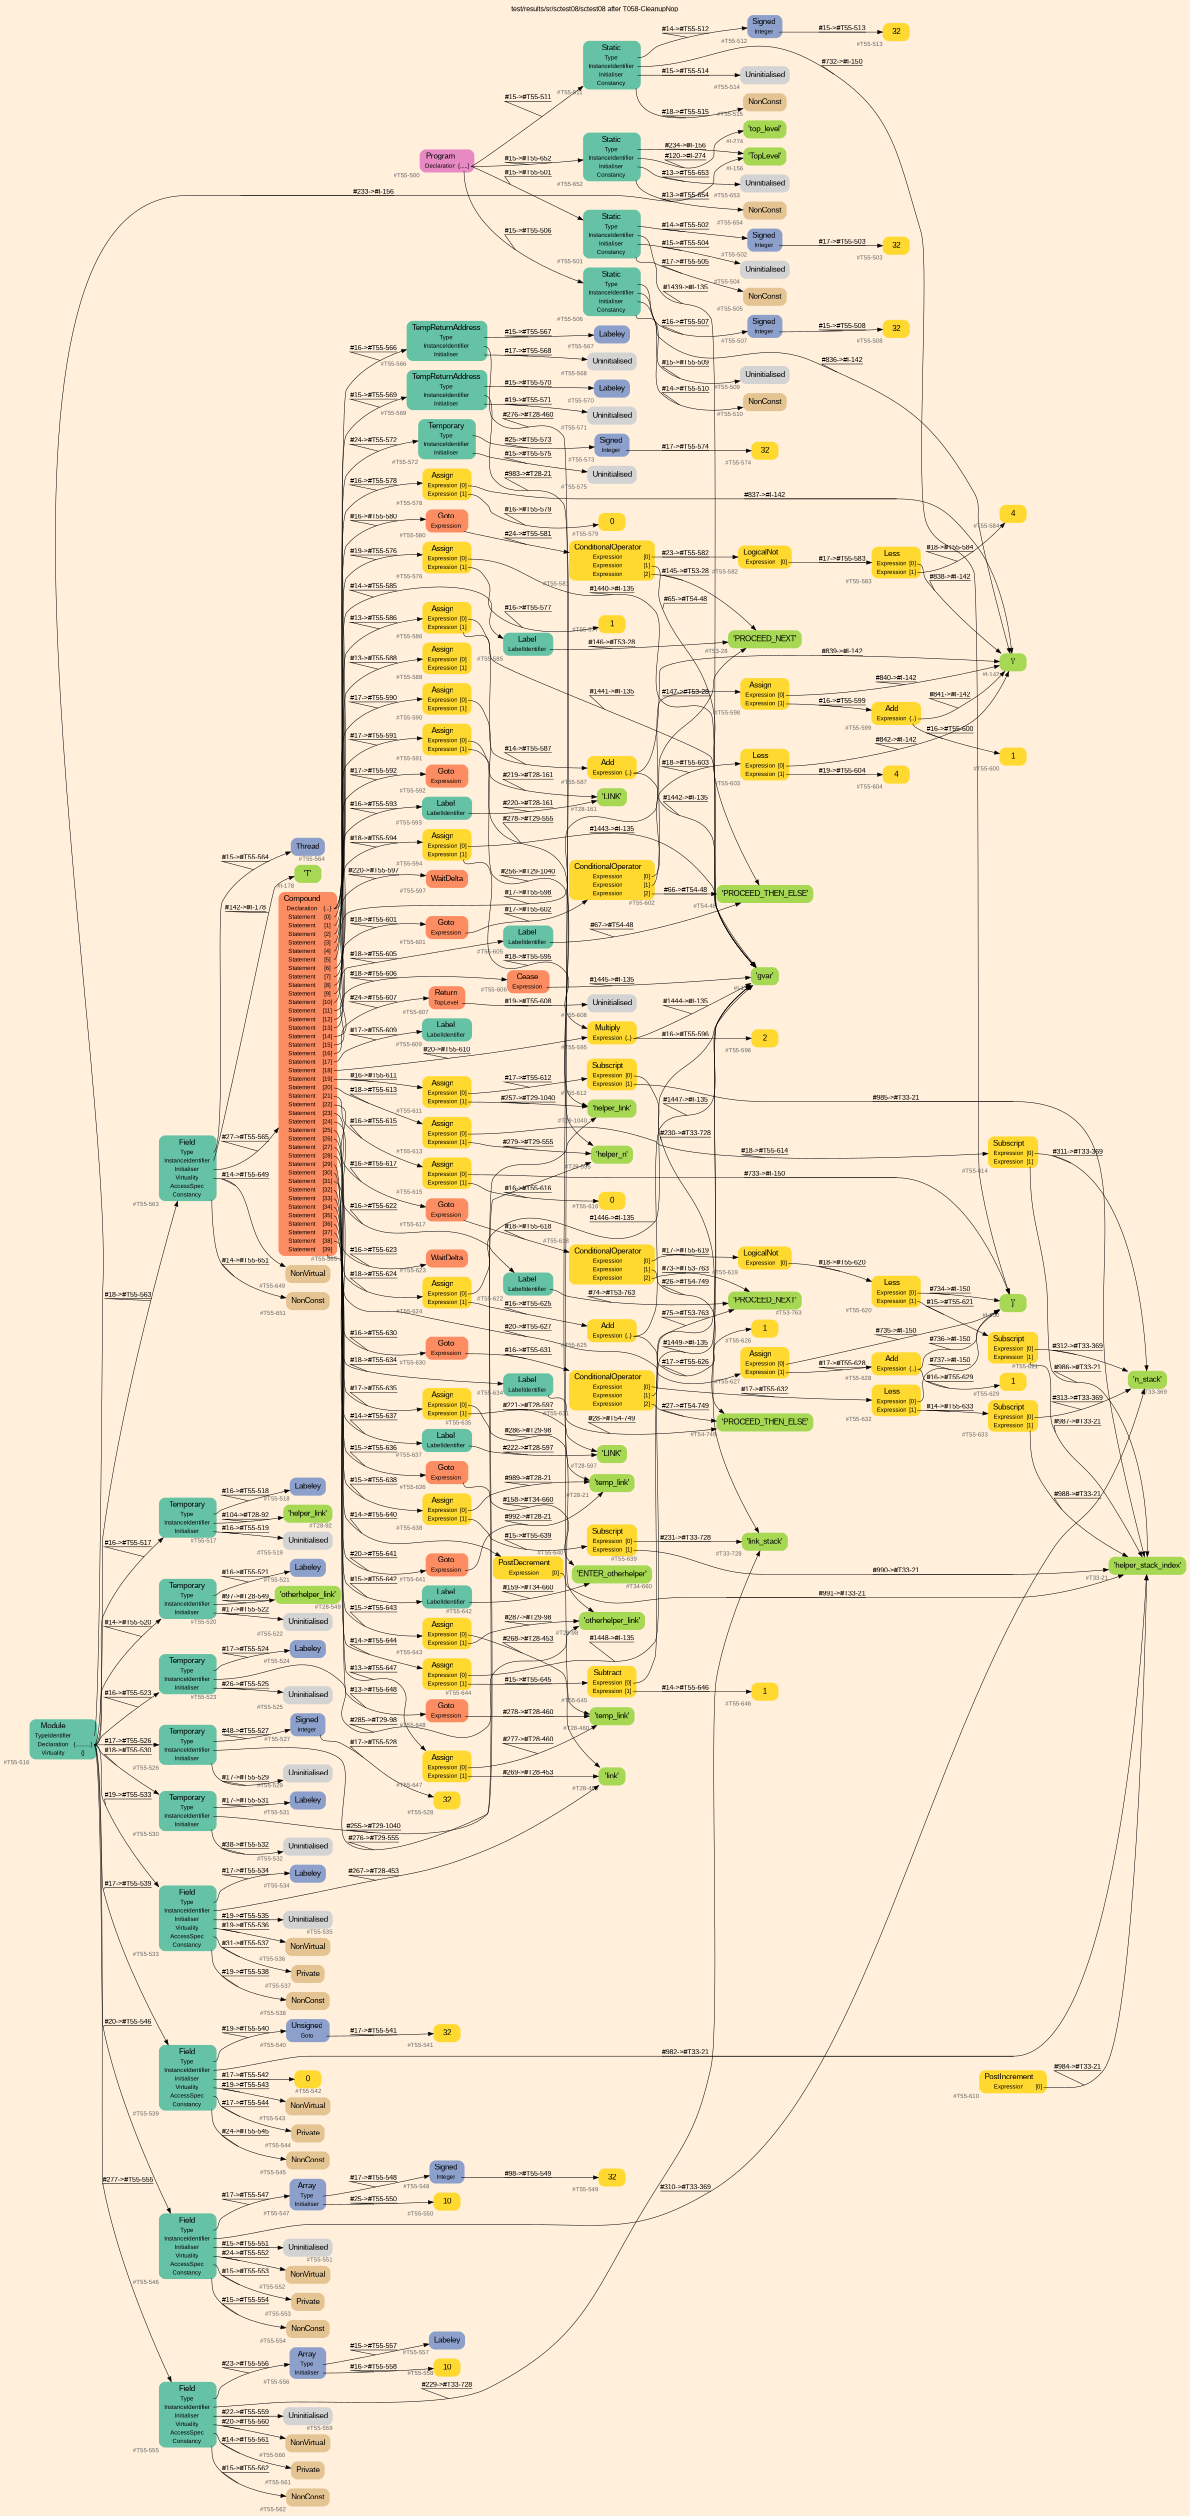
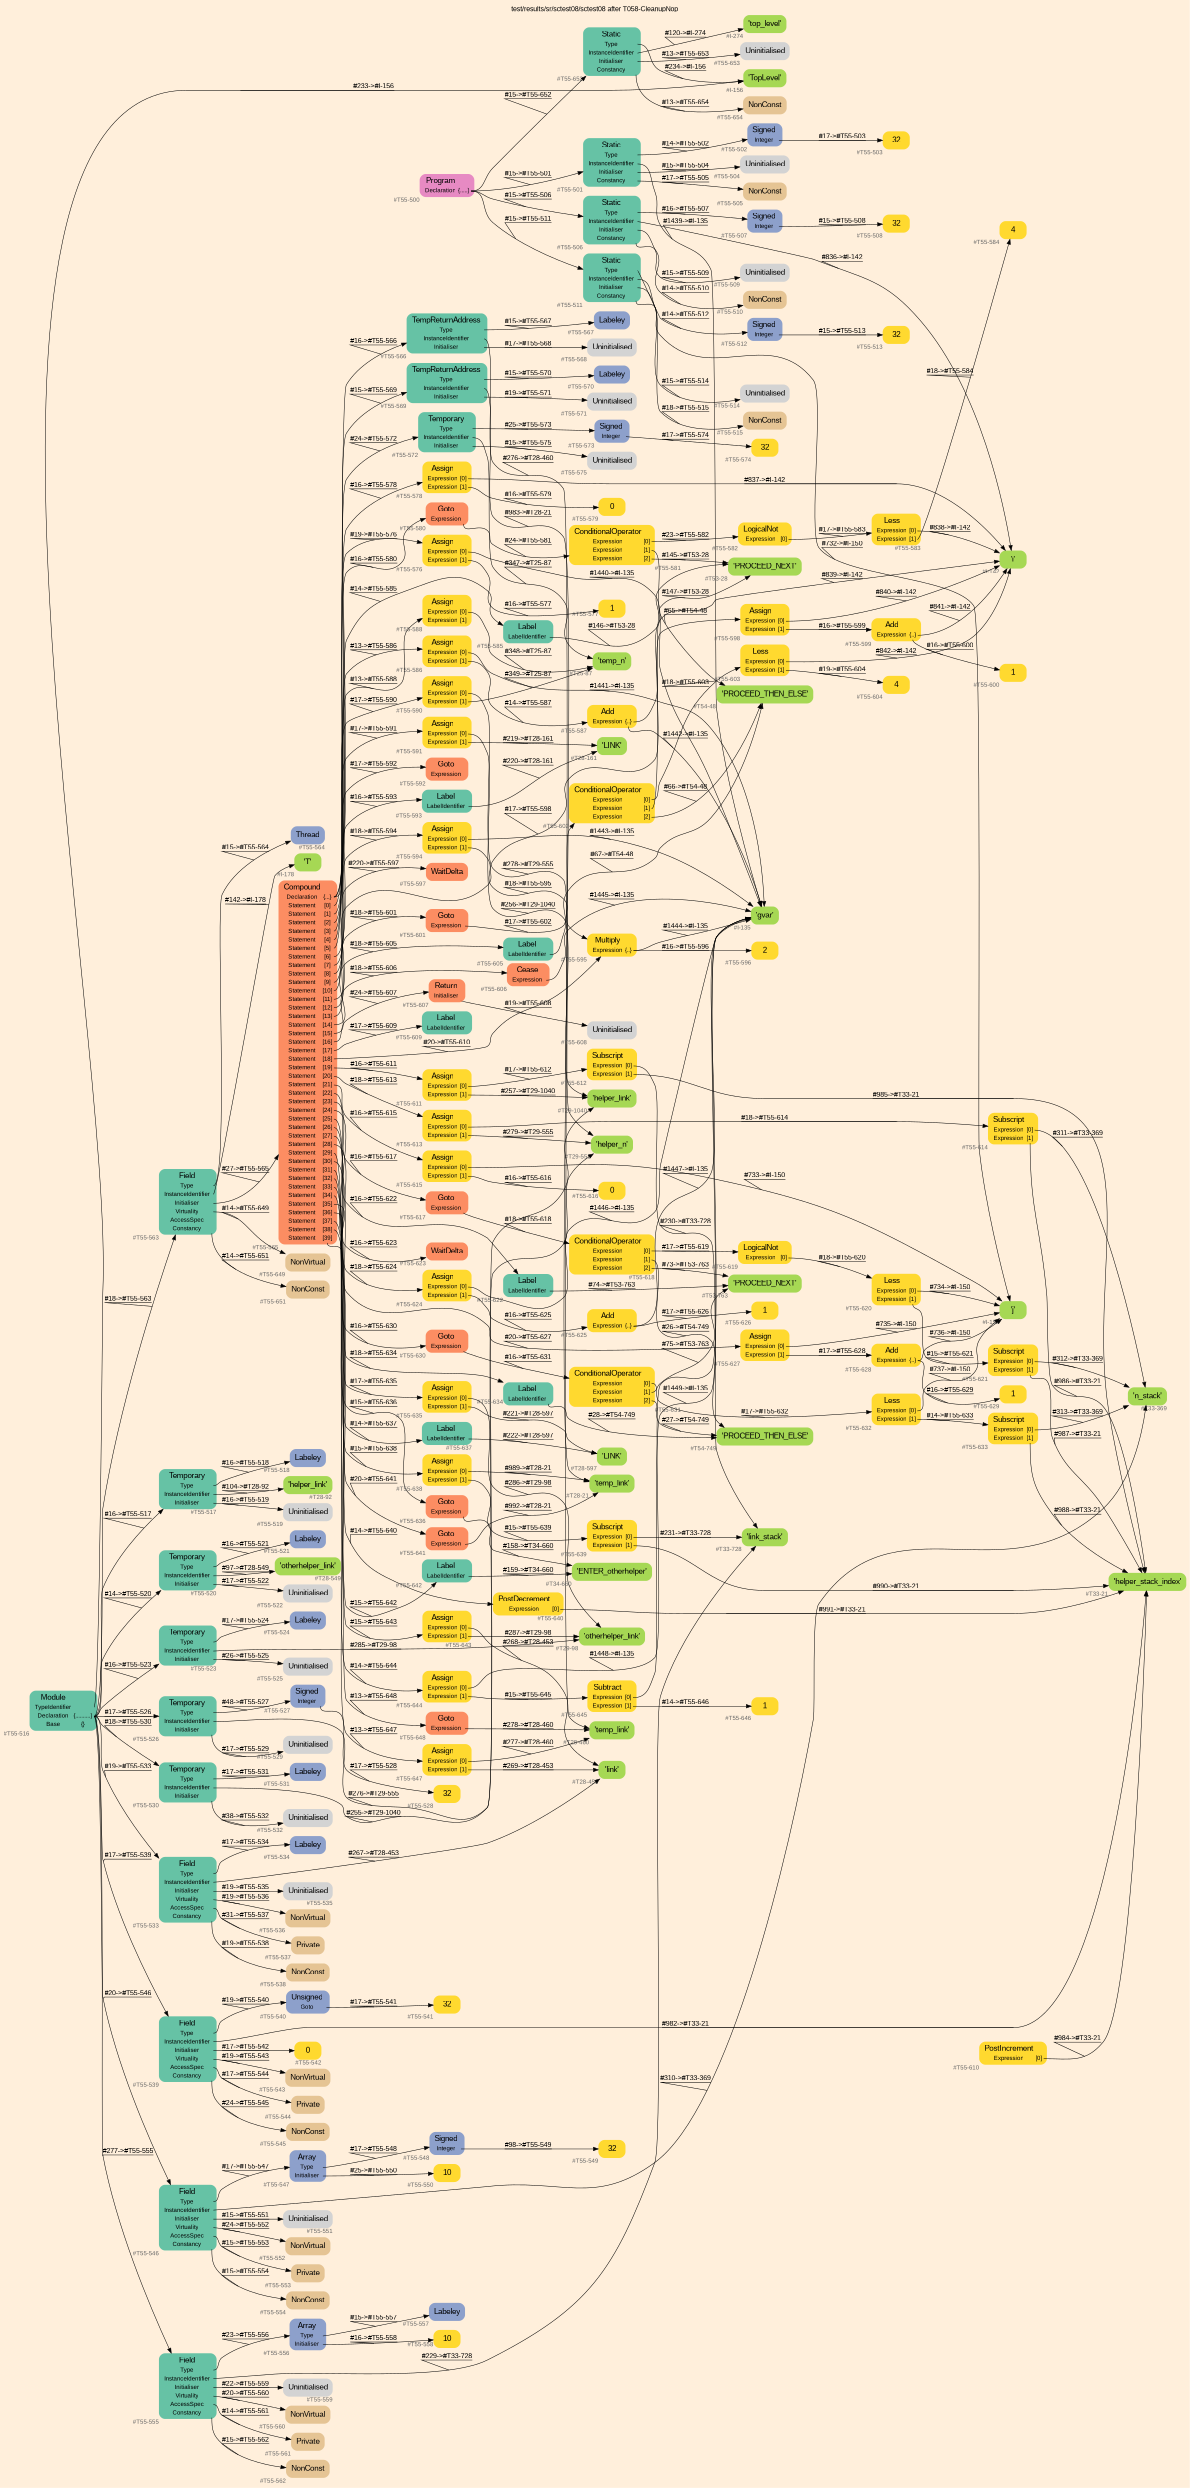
none -> (612, 661)
(446, 1003) -> (446, 996)
(53, 1753) -> (53, 1724)
